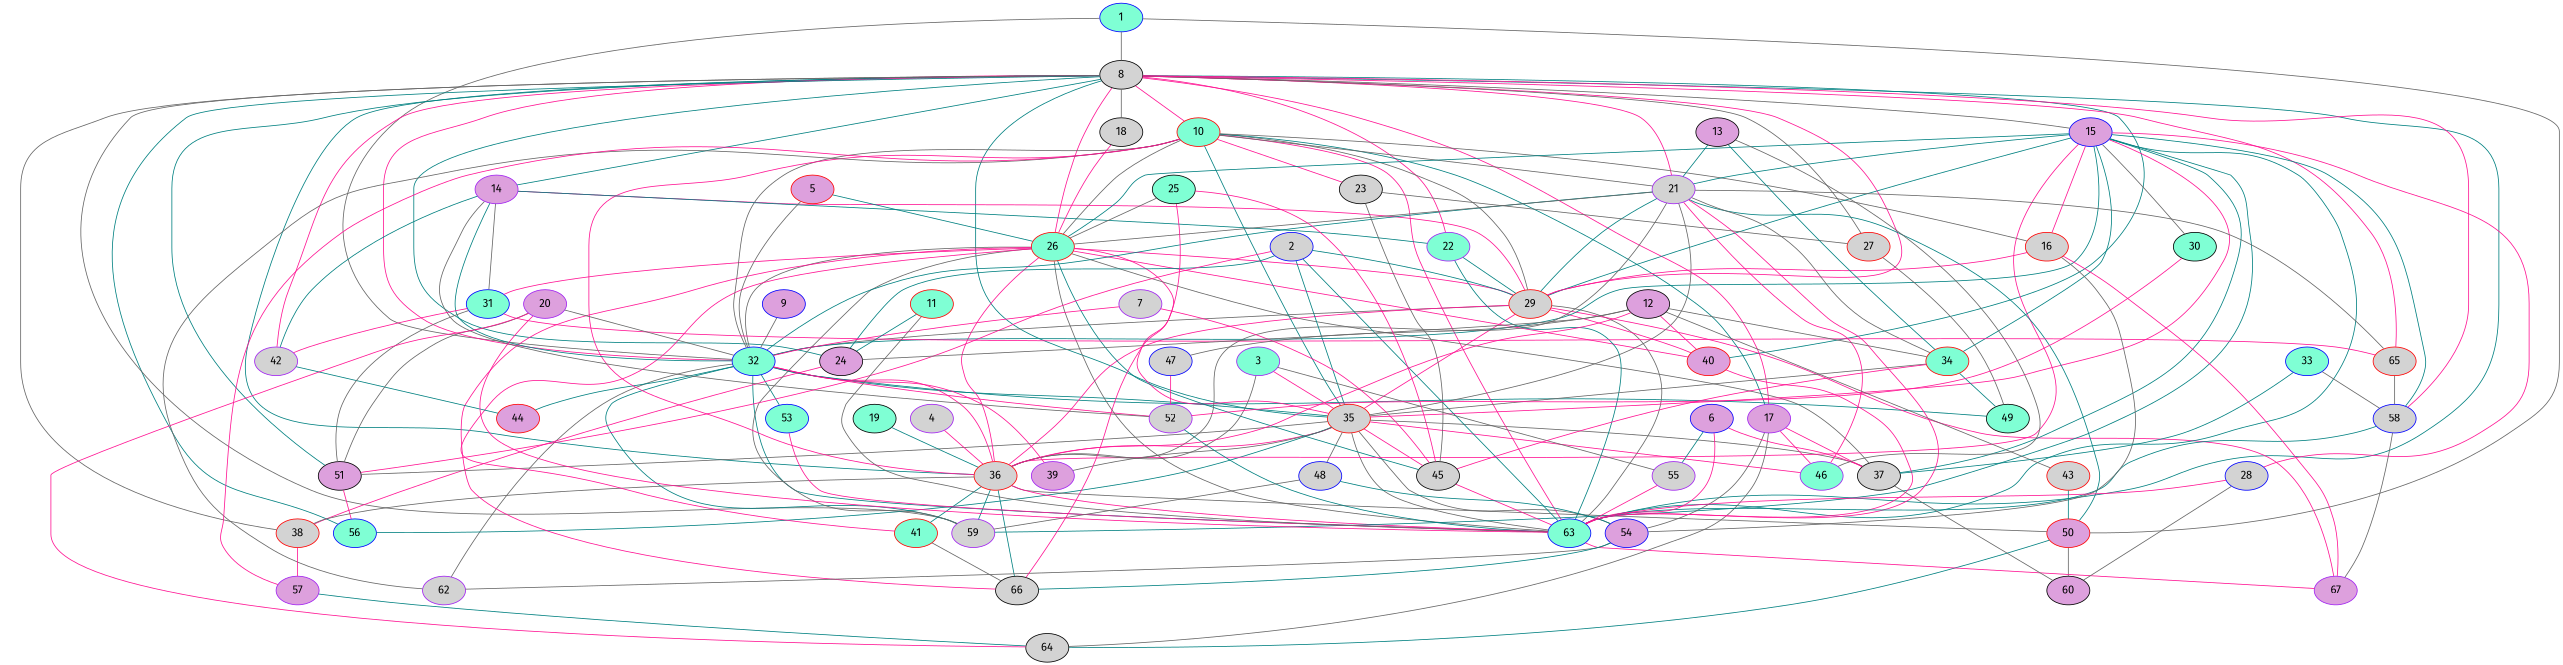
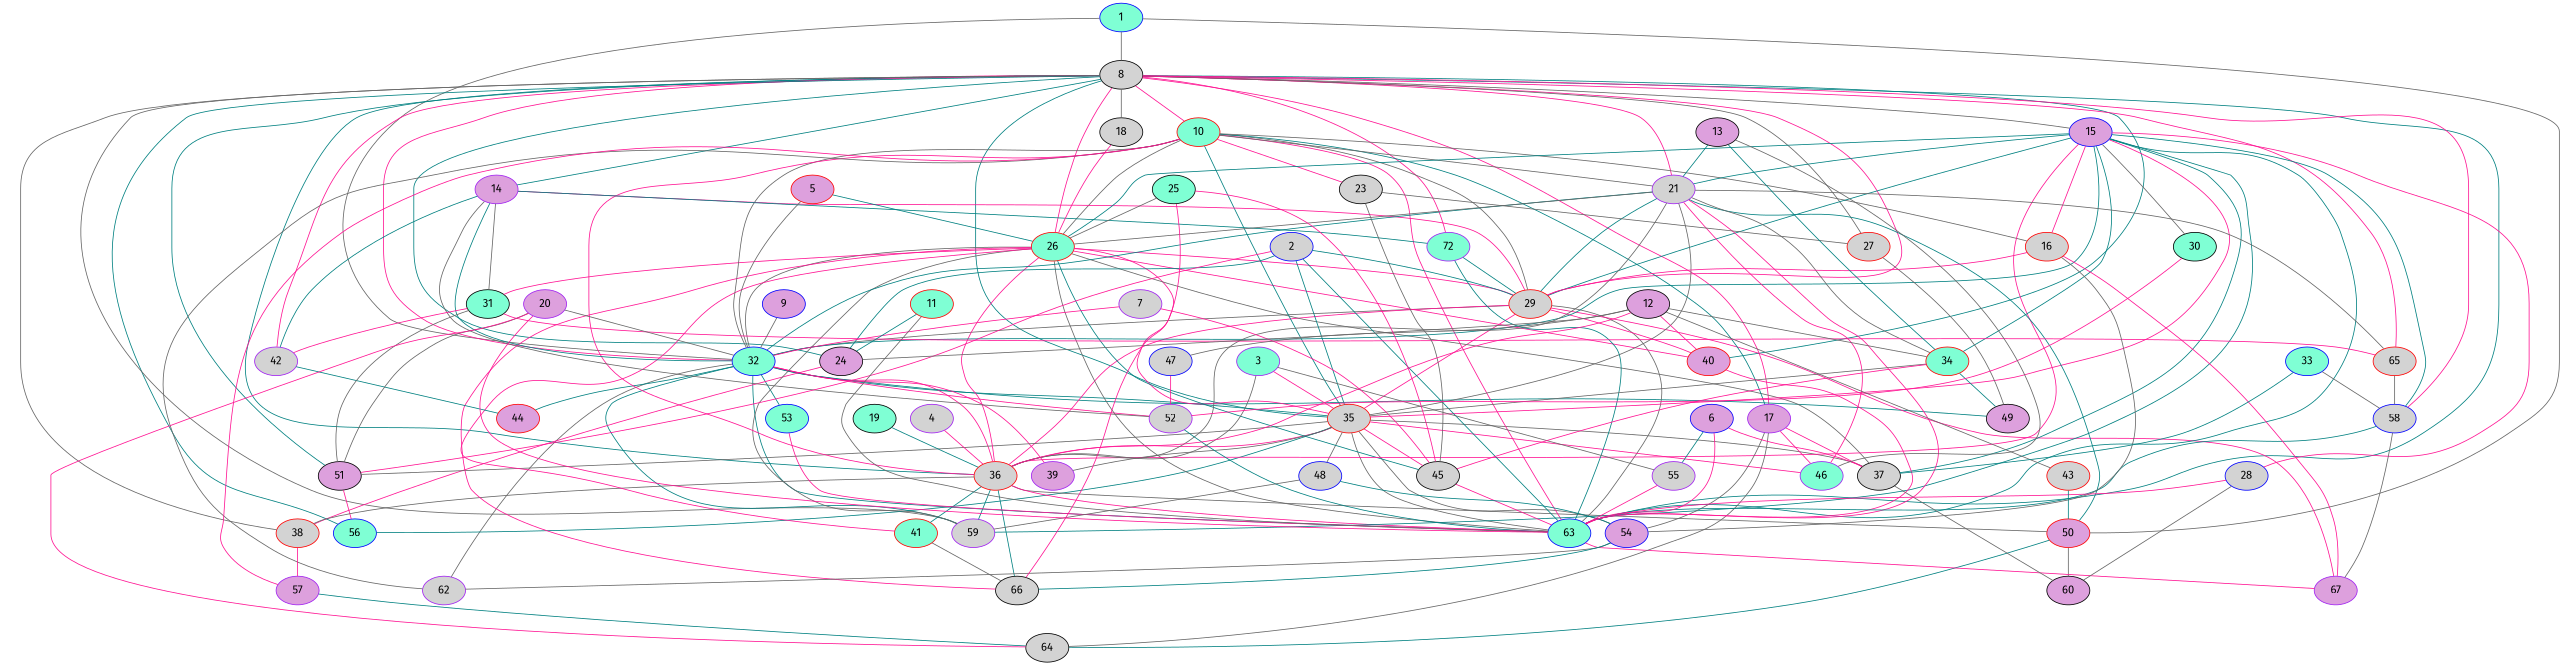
(1448, 247) -> (1448, 247)
(488, 304) -> (488, 304)
(2008, 419) -> (2008, 419)
